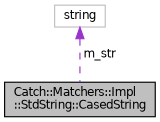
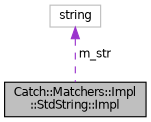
(80, 99) -> (75, 99)
